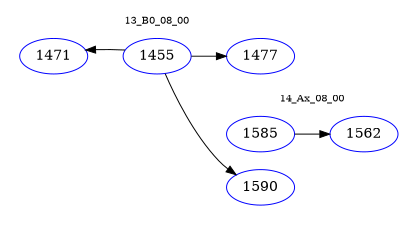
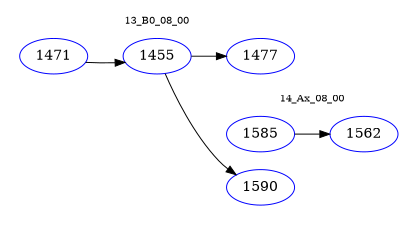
(110, 50) -> (100, 63)
